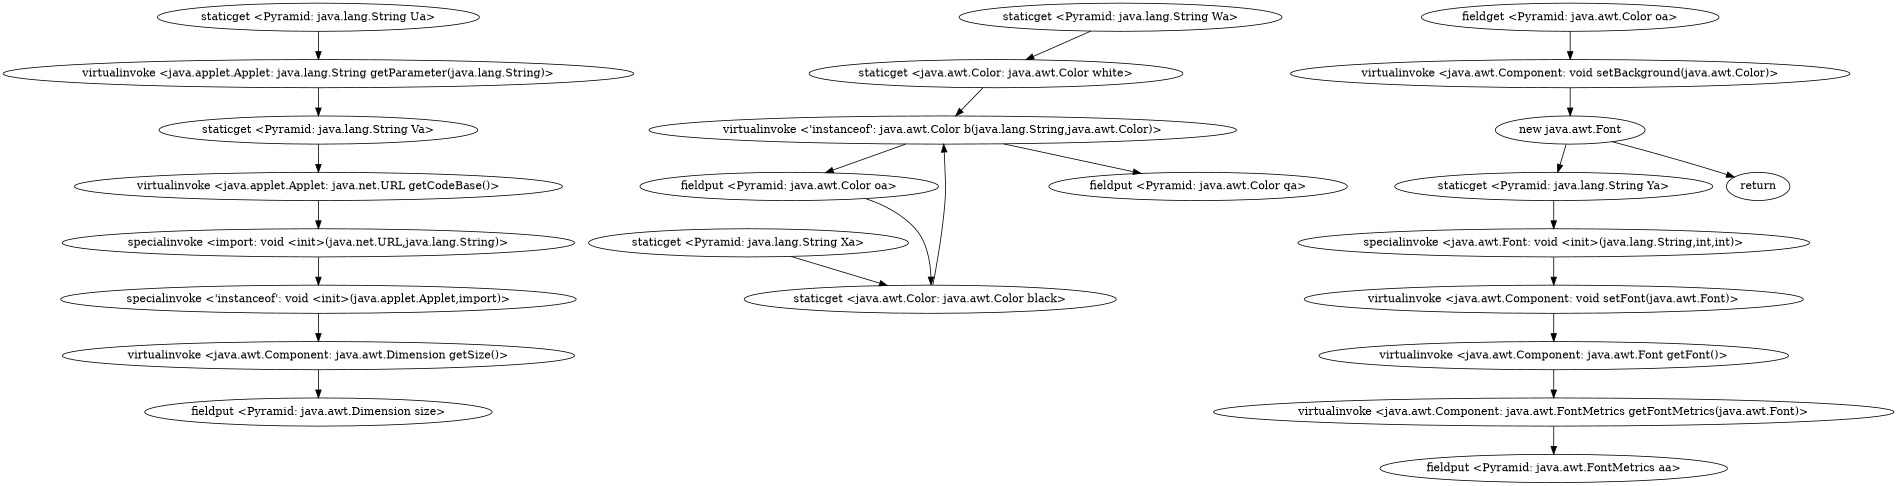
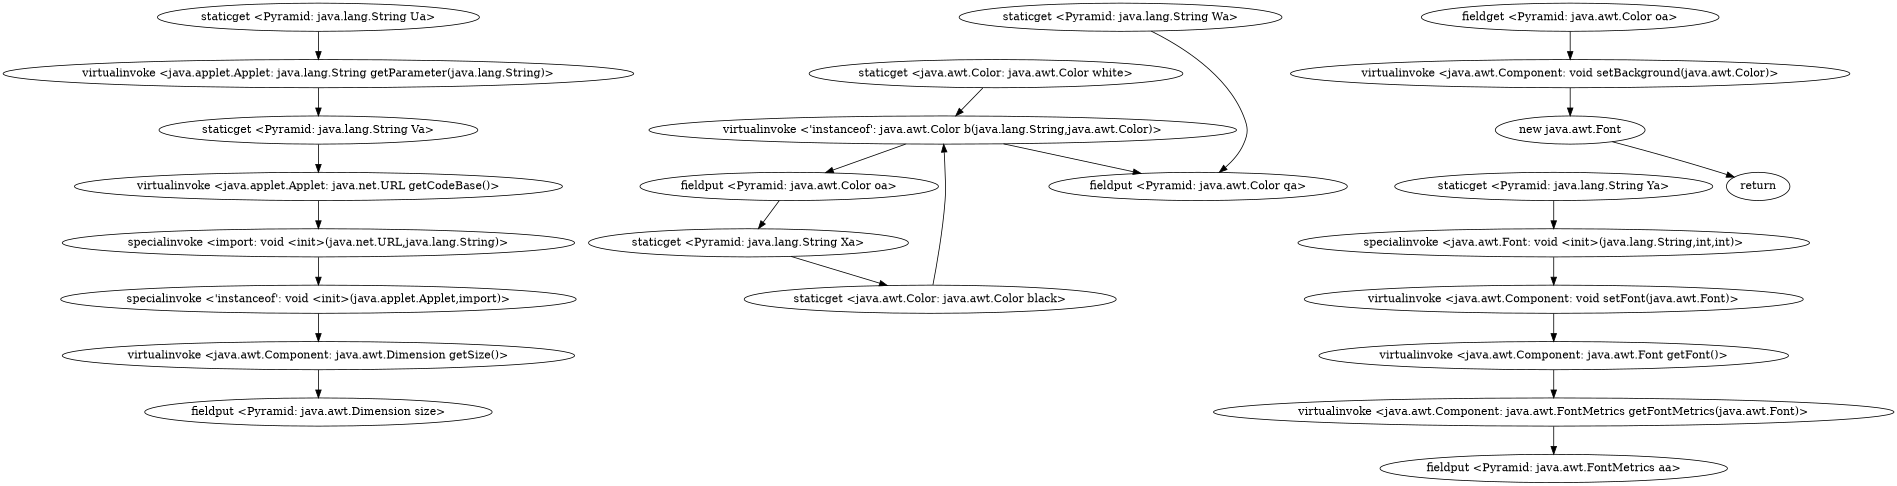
(1062, 44) -> (1226, 87)
(1563, 155) -> none
(913, 226) -> (771, 212)
